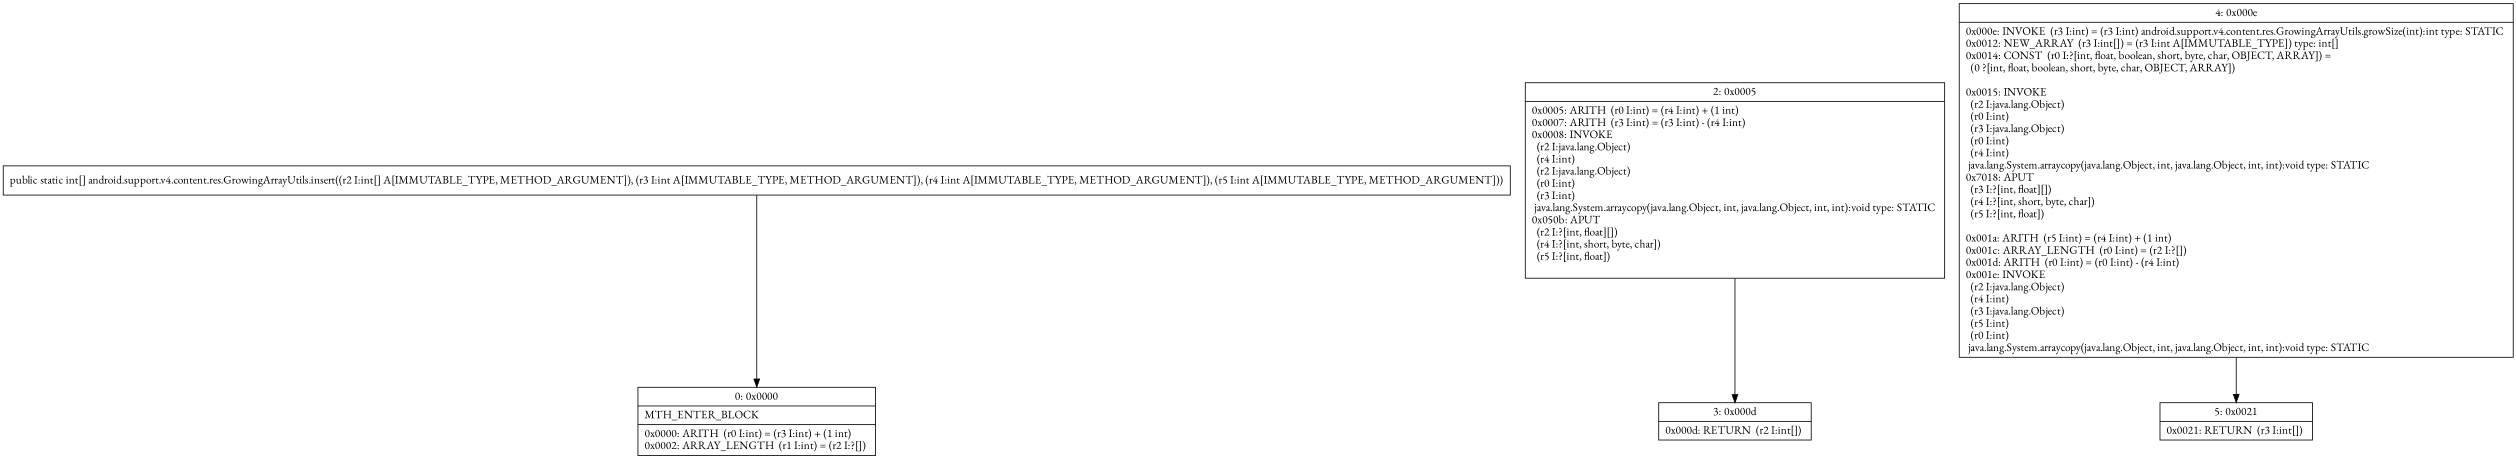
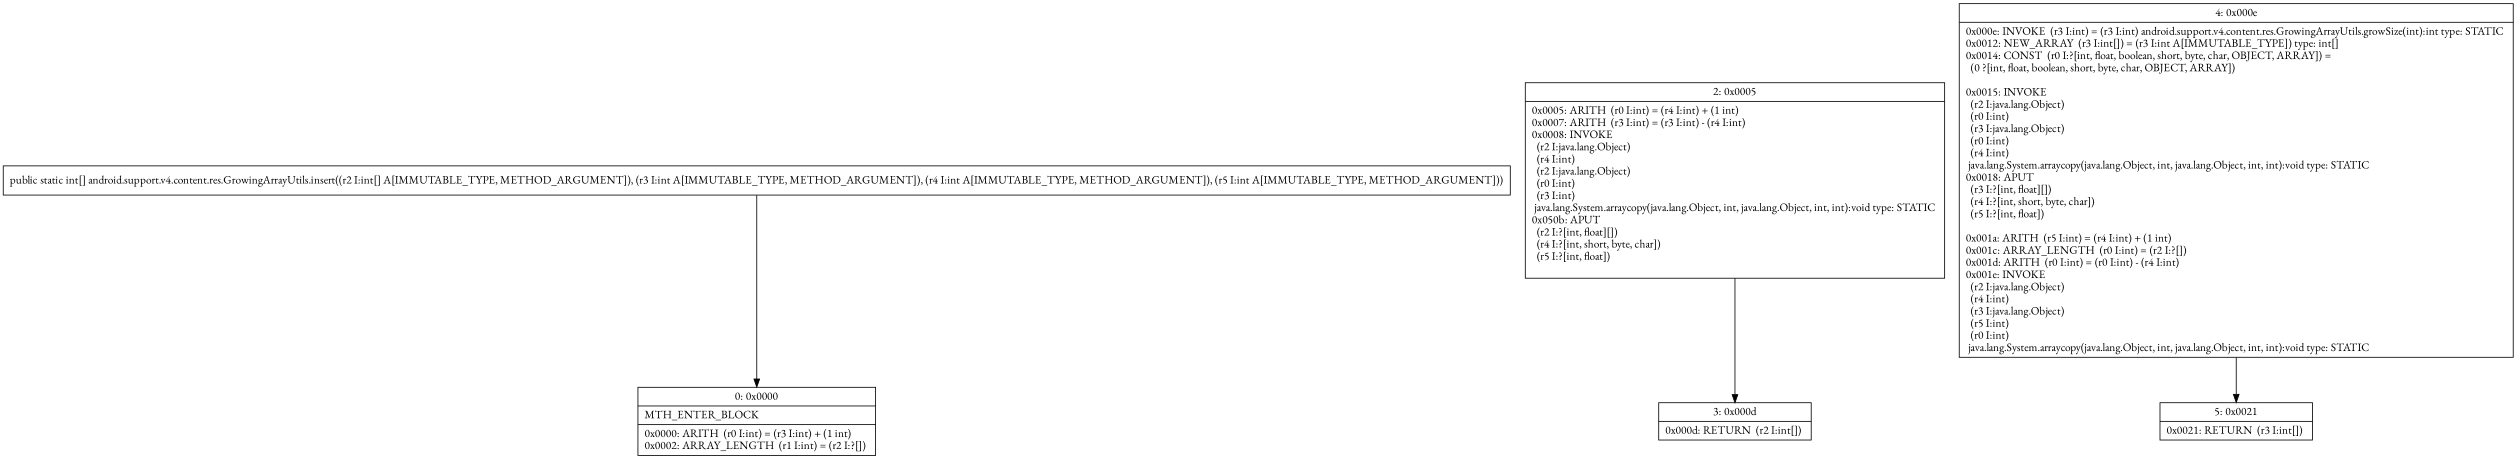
(2003, 177) -> (2003, 177)
